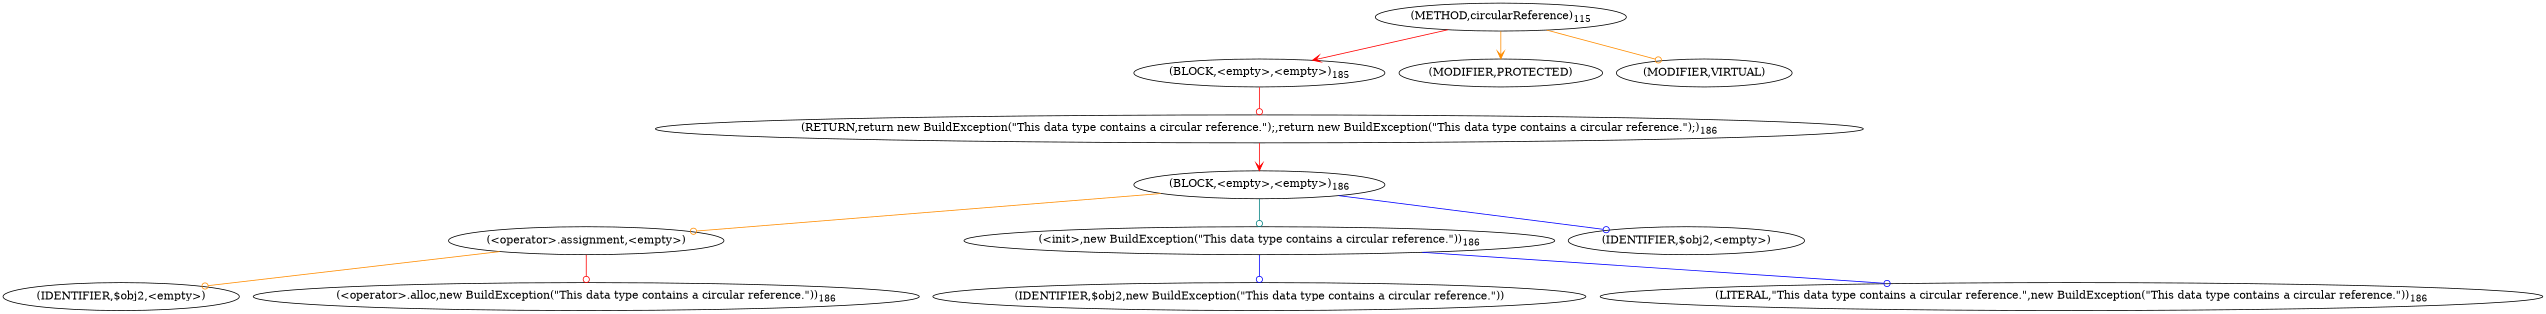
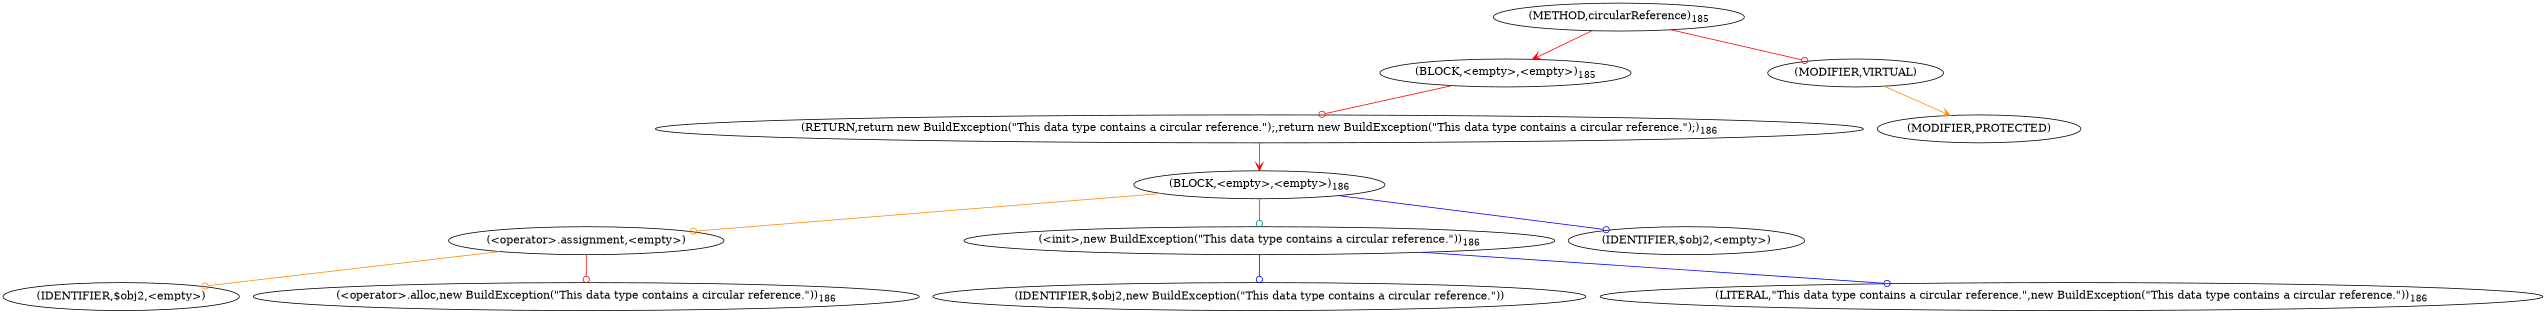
(1582, 16) -> (1700, 16)
(1501, 41) -> (1913, 99)
(1601, 45) -> (1736, 45)
